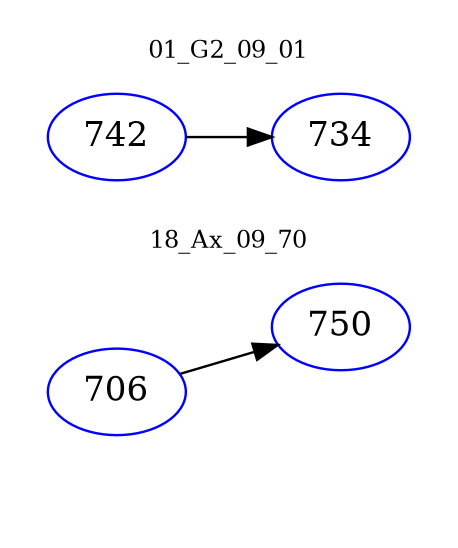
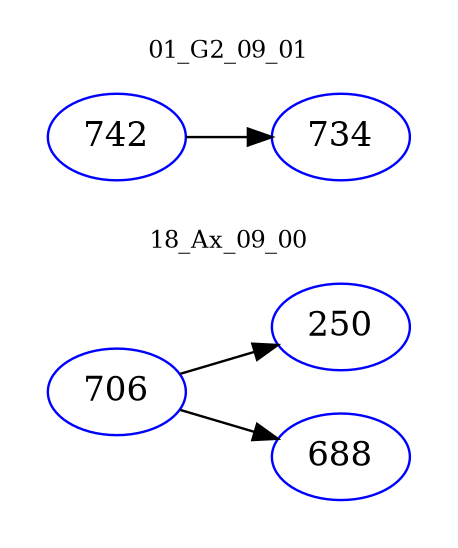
(229, 242) -> (229, 242)
(341, 327) -> (341, 327)
none -> (341, 457)
